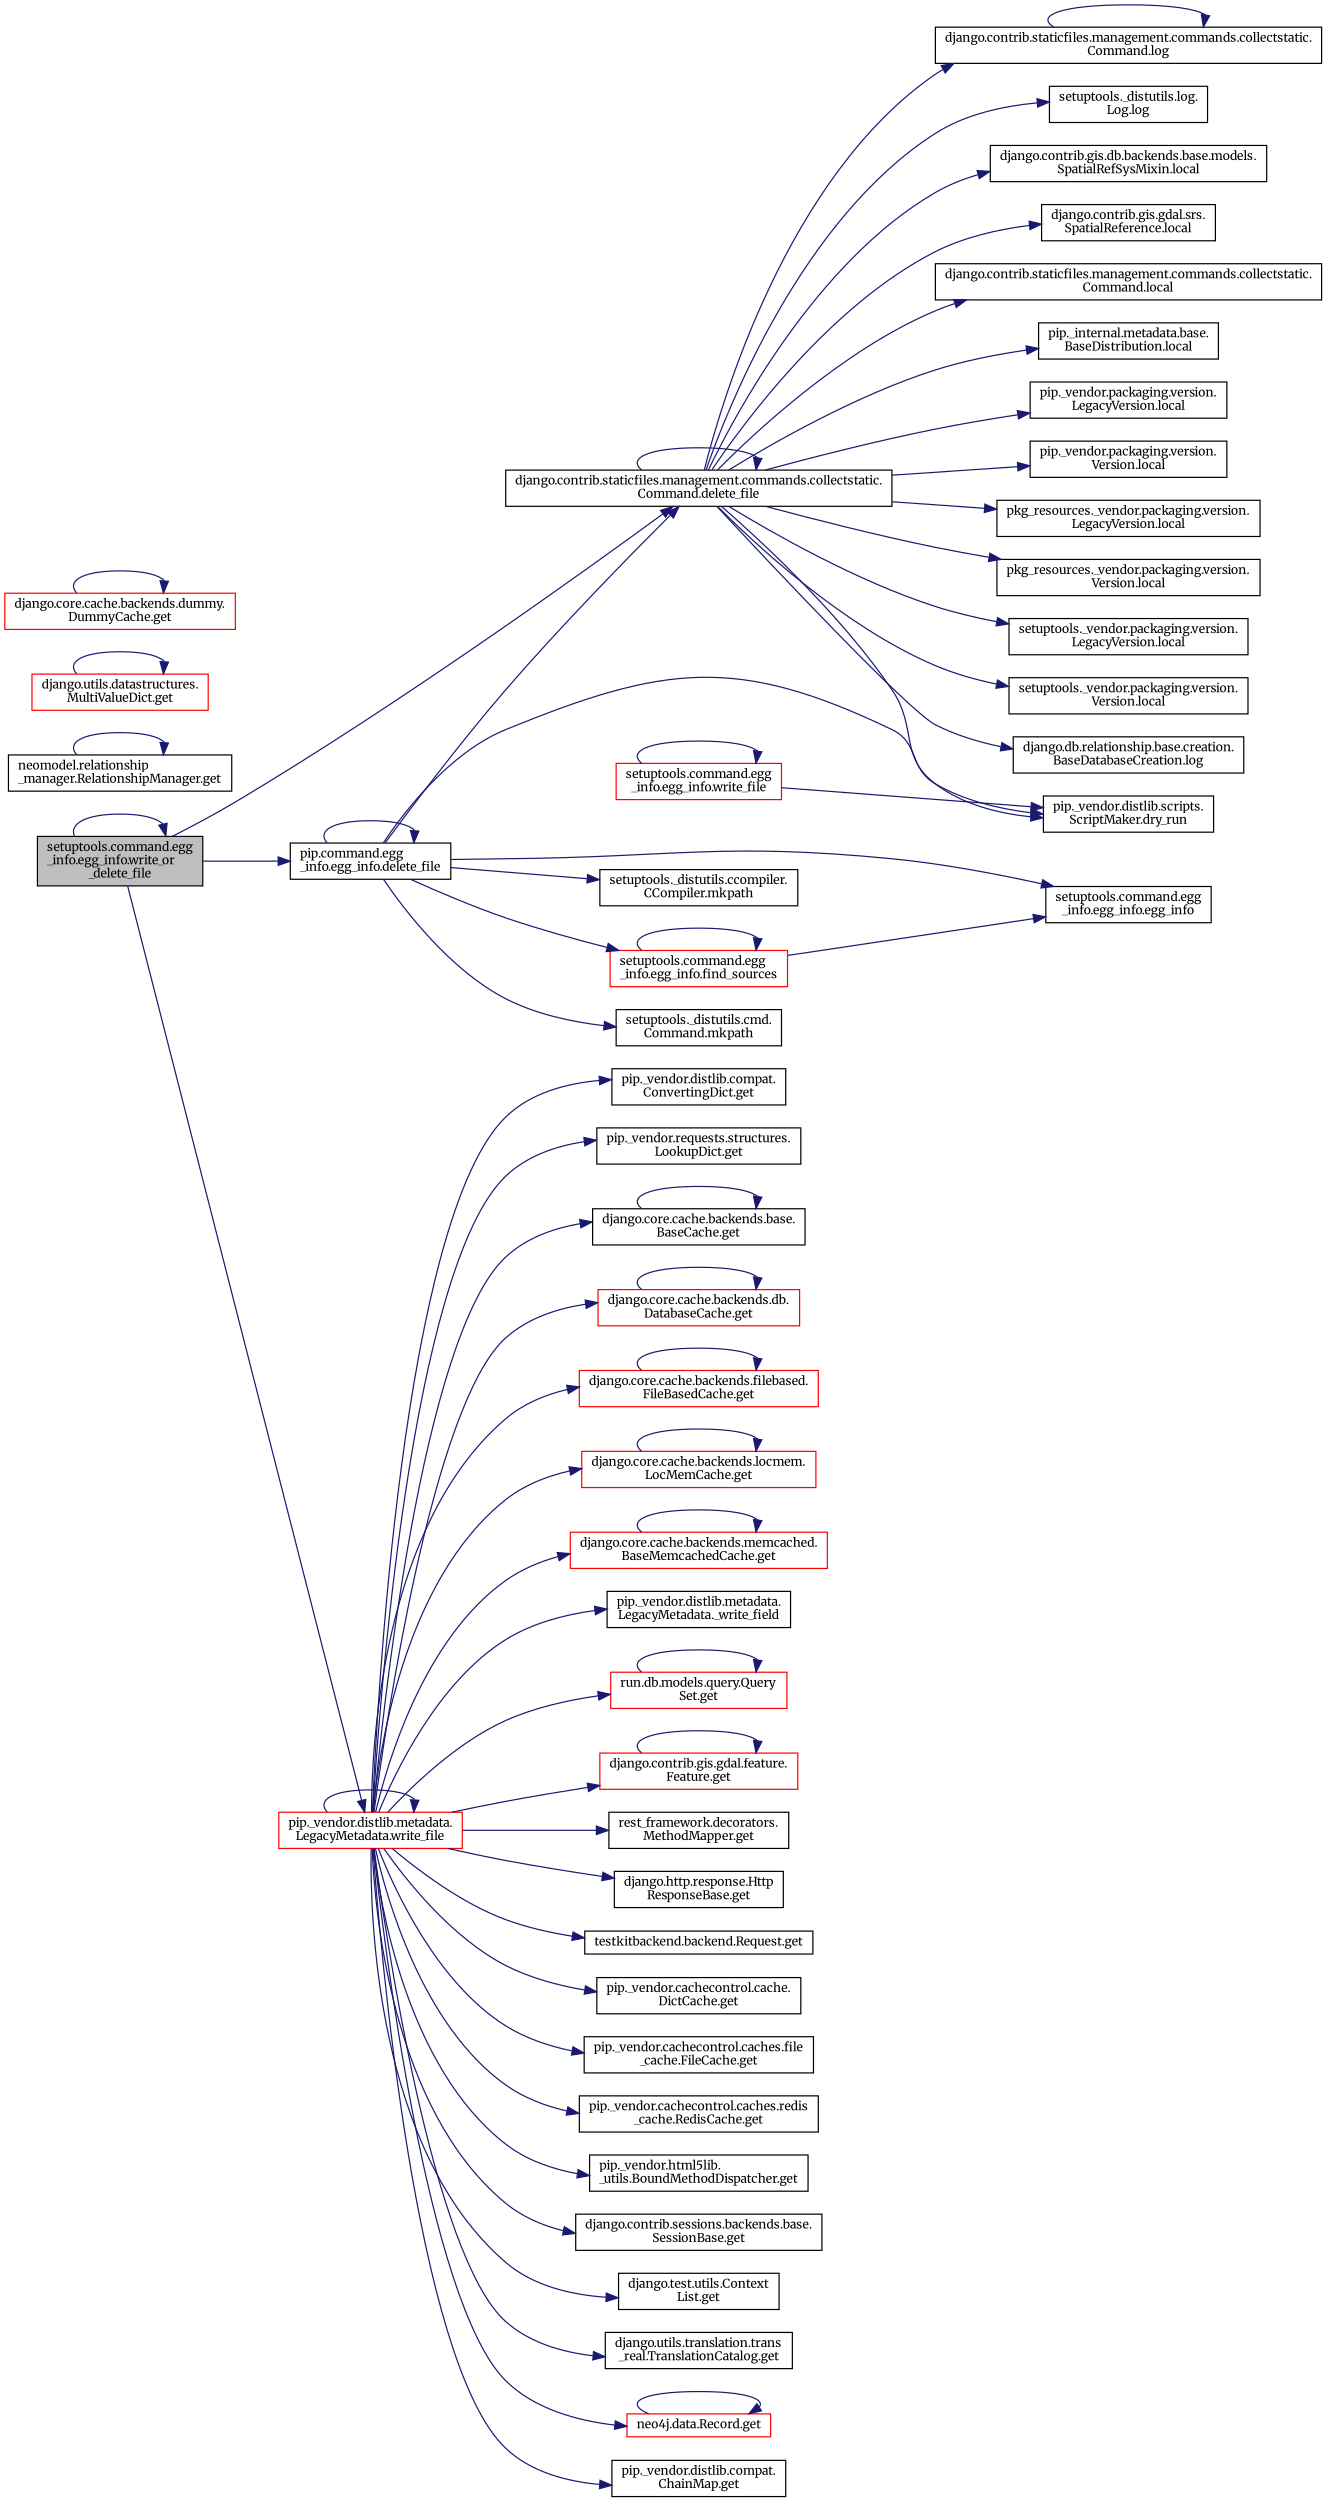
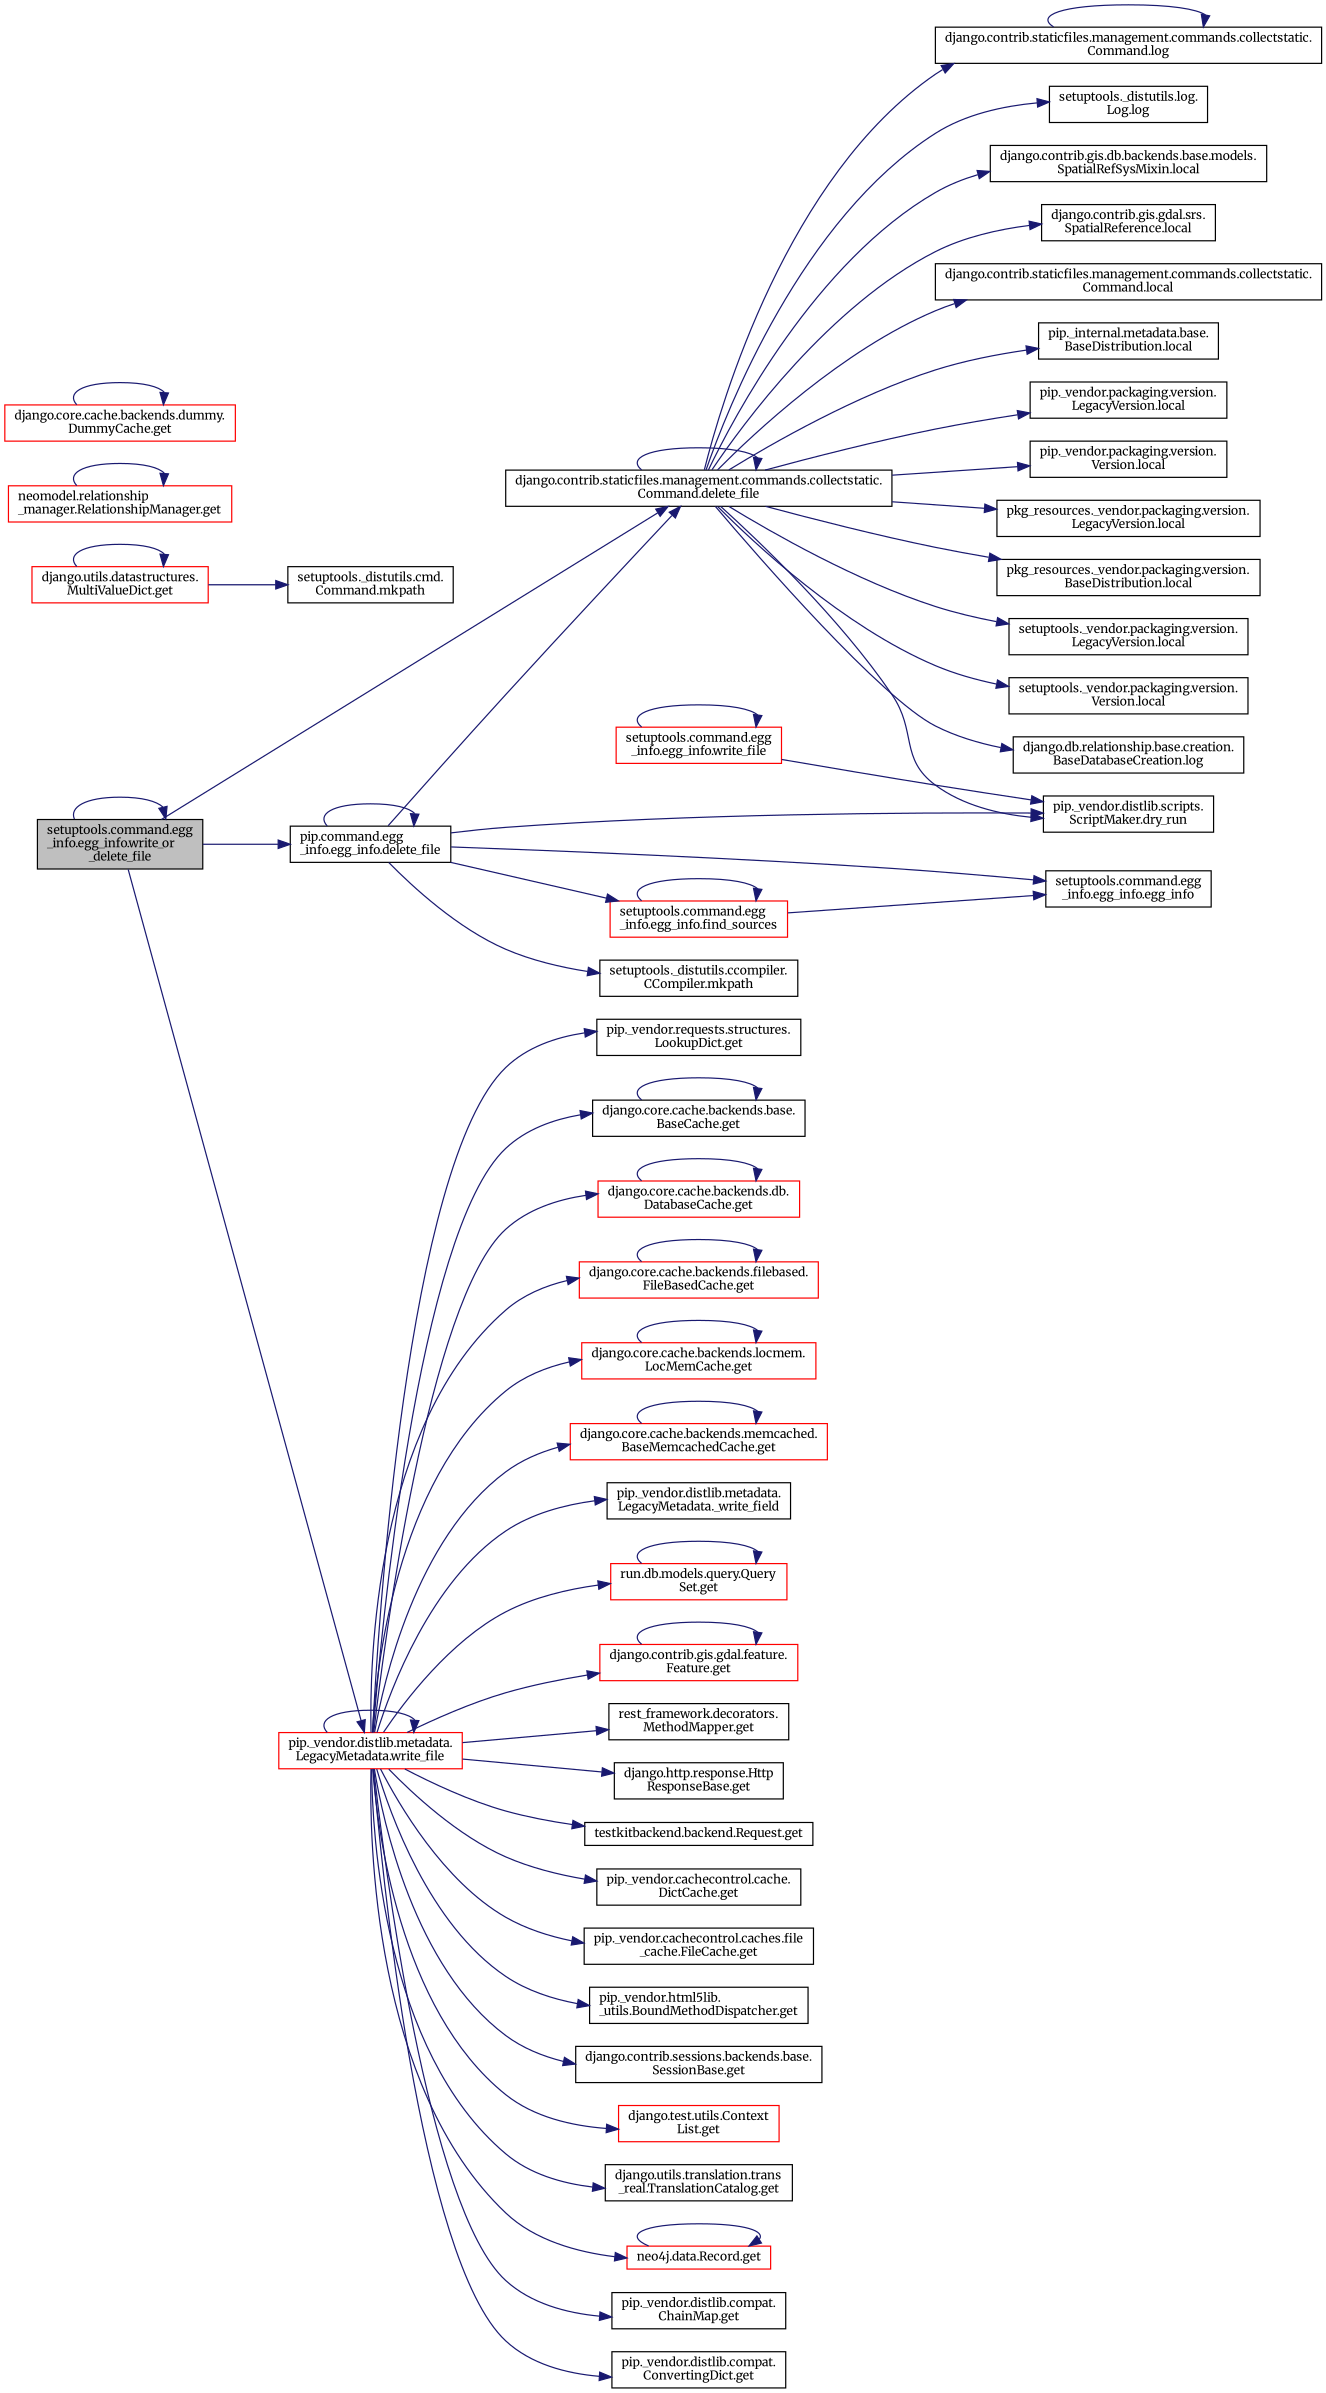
(1128, 578) -> (1128, 578)
(120, 773) -> (120, 504)
(476, 980) -> (242, 585)
(699, 2114) -> none
(699, 2291) -> (699, 2124)
